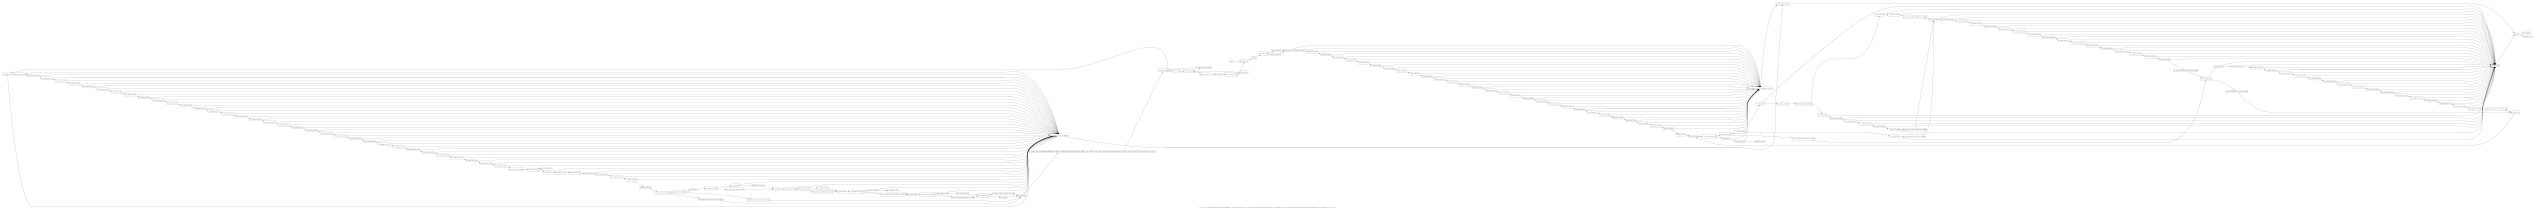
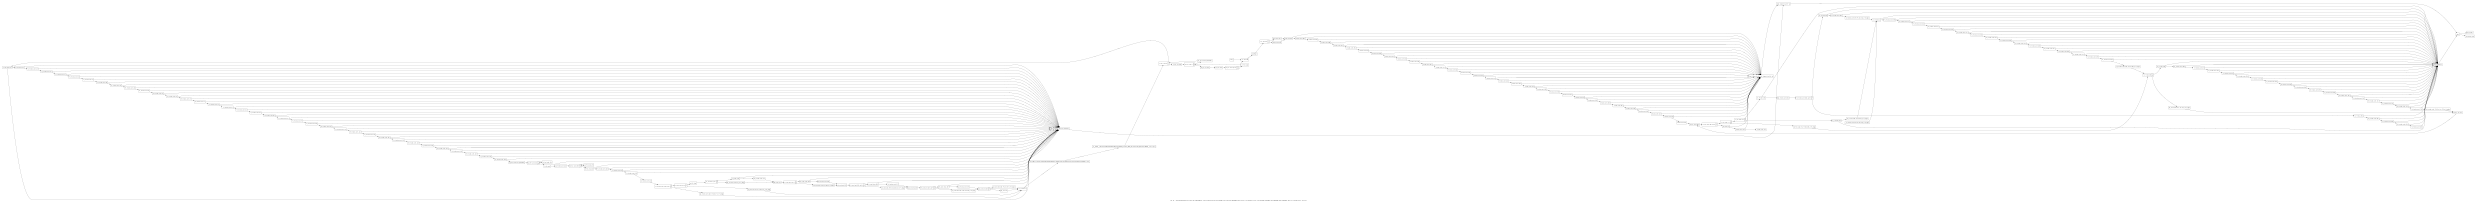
(1894, 129) -> none
none -> (589, 165)
